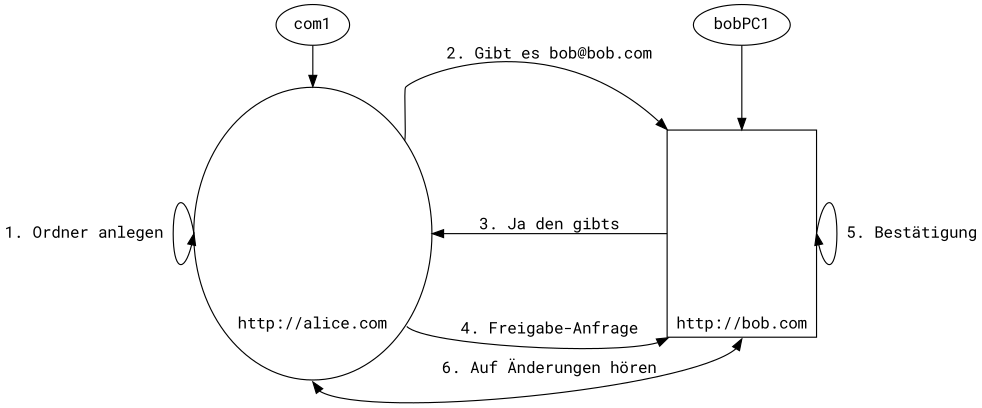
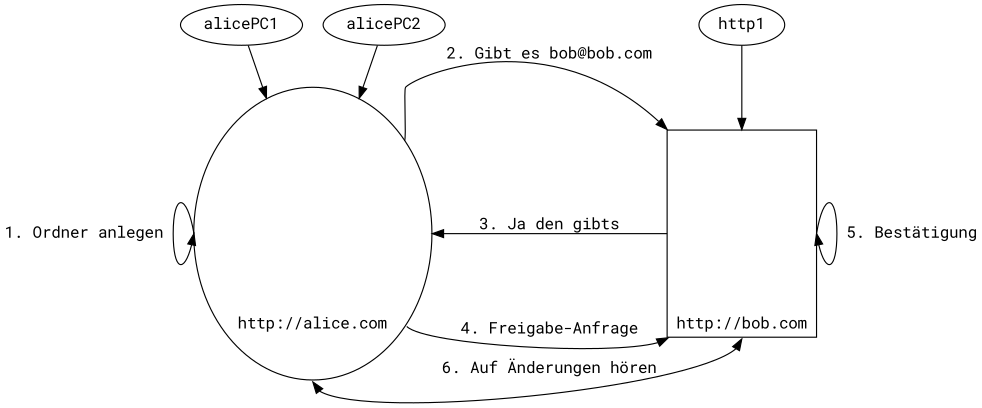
(313, 25) -> (242, 25)
none -> (384, 25)
(742, 25) -> (742, 25)
